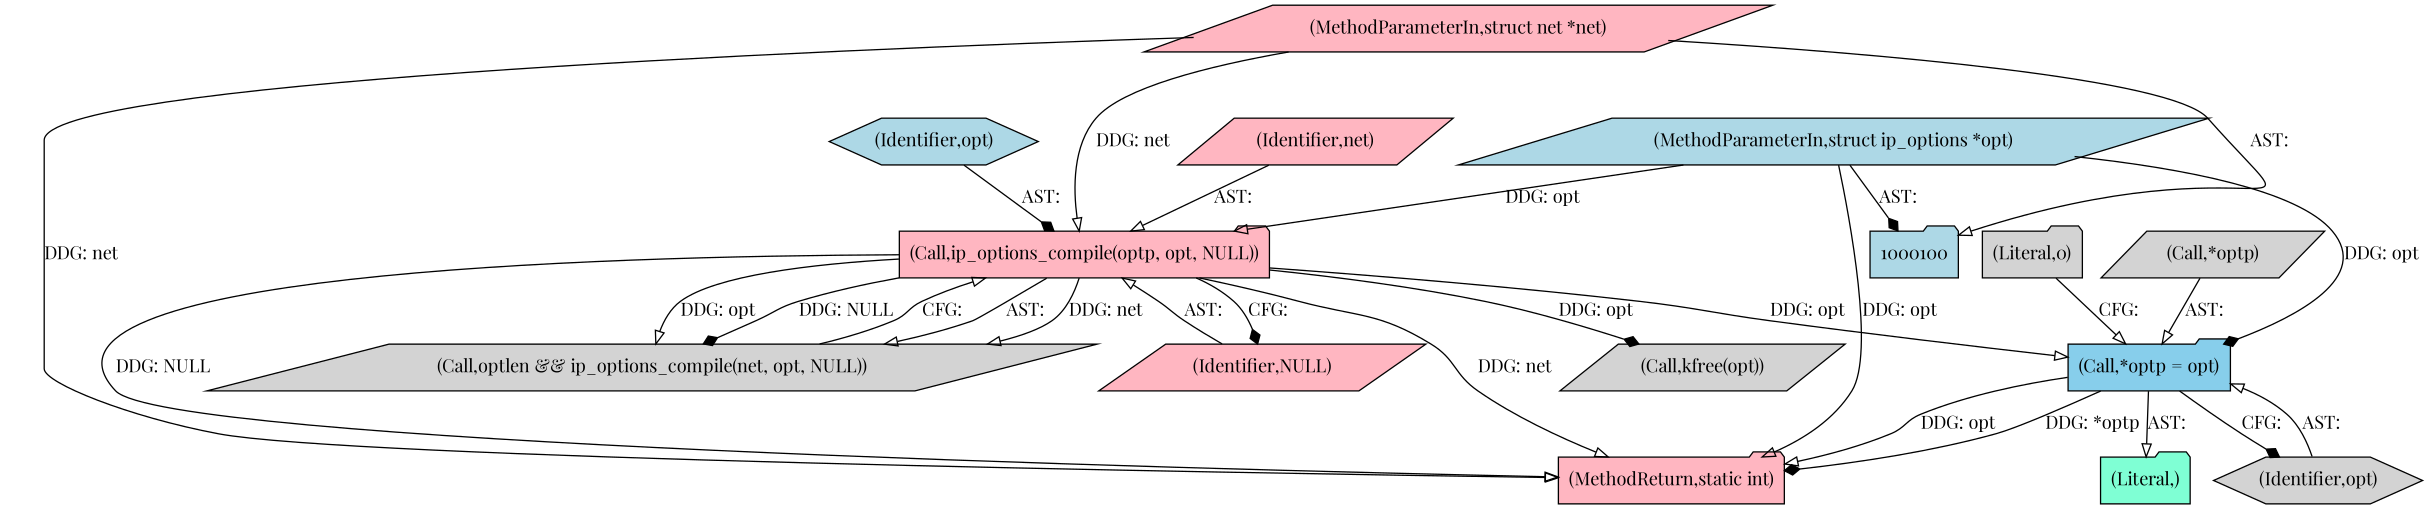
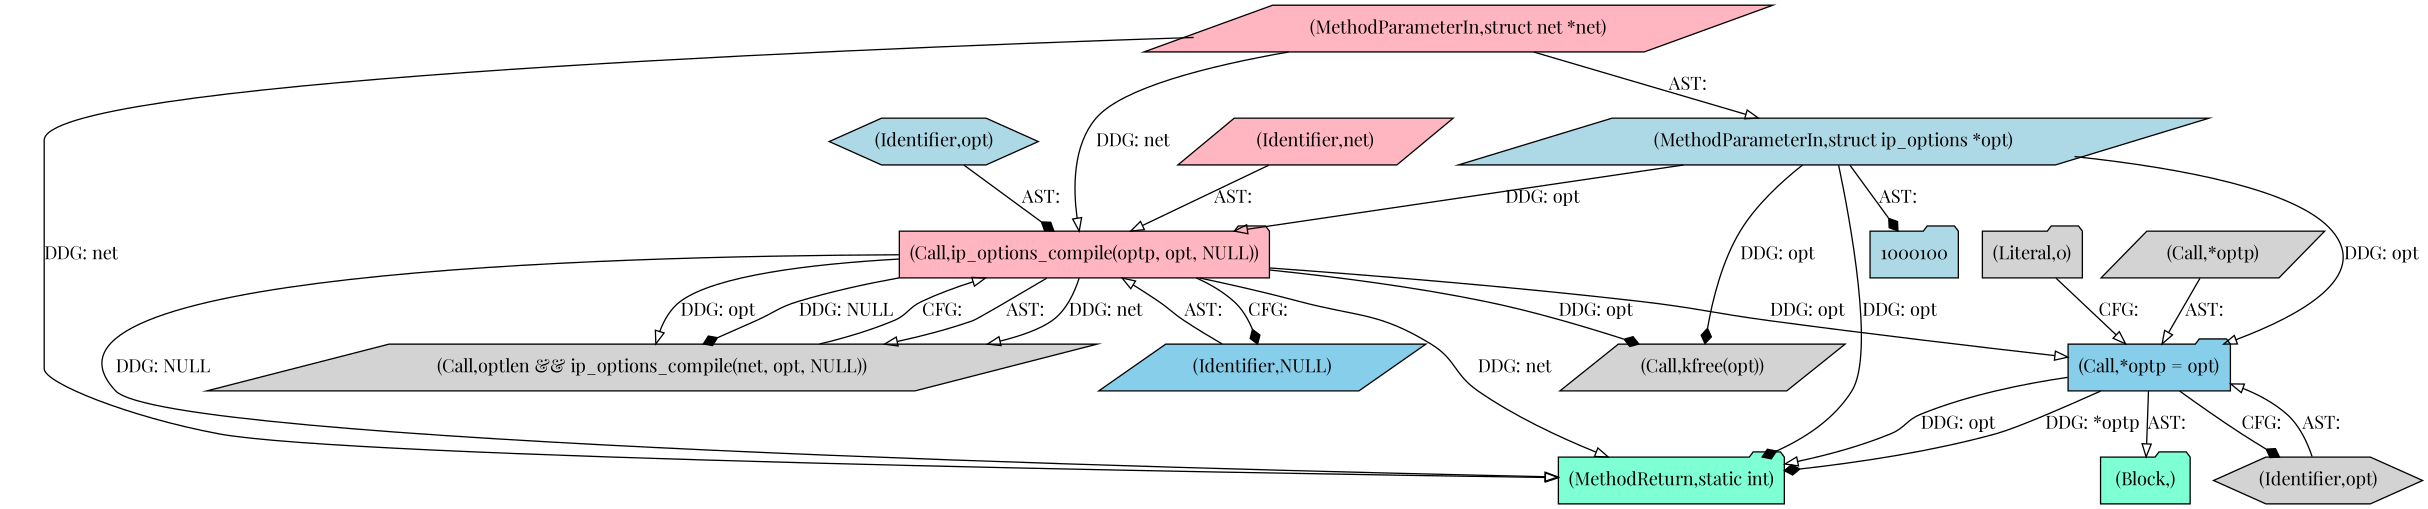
(2133, 90) -> (1640, 83)
(2290, 203) -> (2290, 203)
none -> (1737, 236)
(1861, 320) -> (1861, 320)
(1262, 368) -> (1262, 368)
(1671, 480) -> (1671, 480)
(2145, 480) -> (2145, 480)
